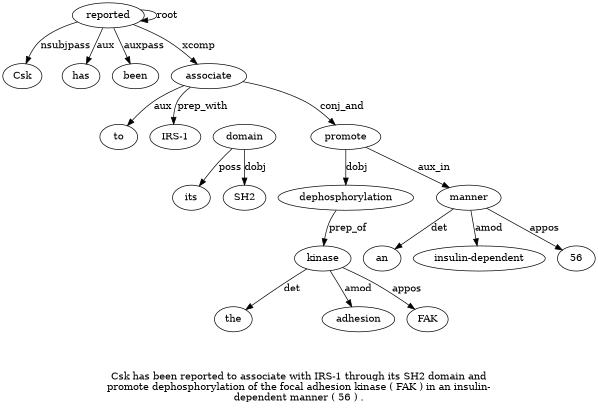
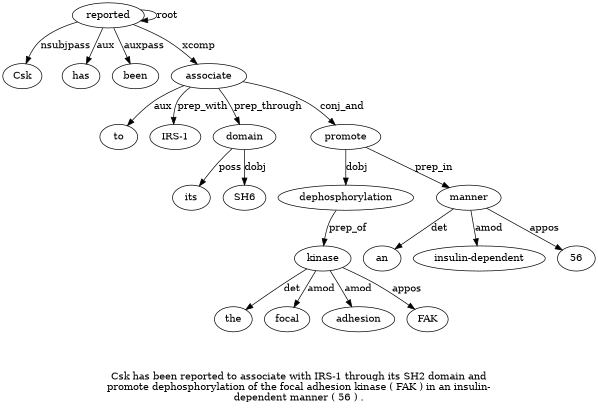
none -> (229, 103)
(434, 167) -> (434, 167)
(245, 198) -> (245, 198)
none -> (287, 319)
